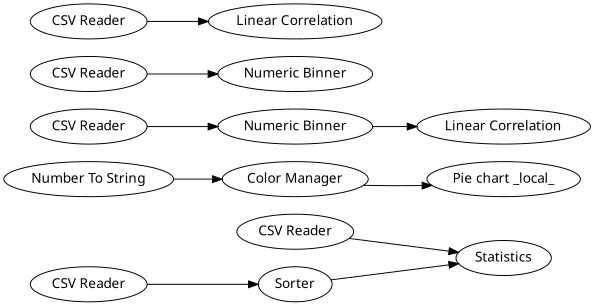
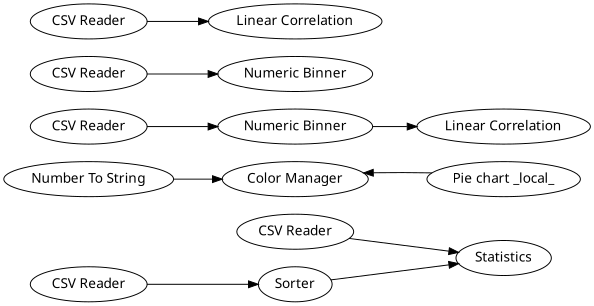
(393, 186) -> (403, 173)
